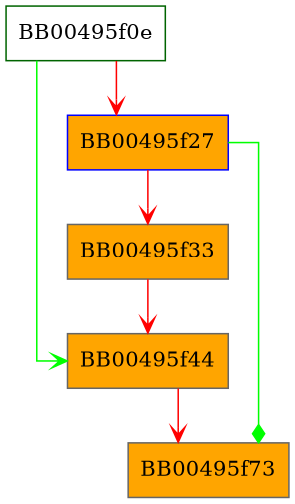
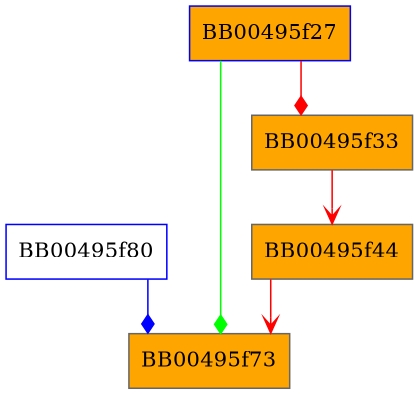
(86, 33) -> none
(148, 189) -> (301, 79)
none -> (86, 252)
